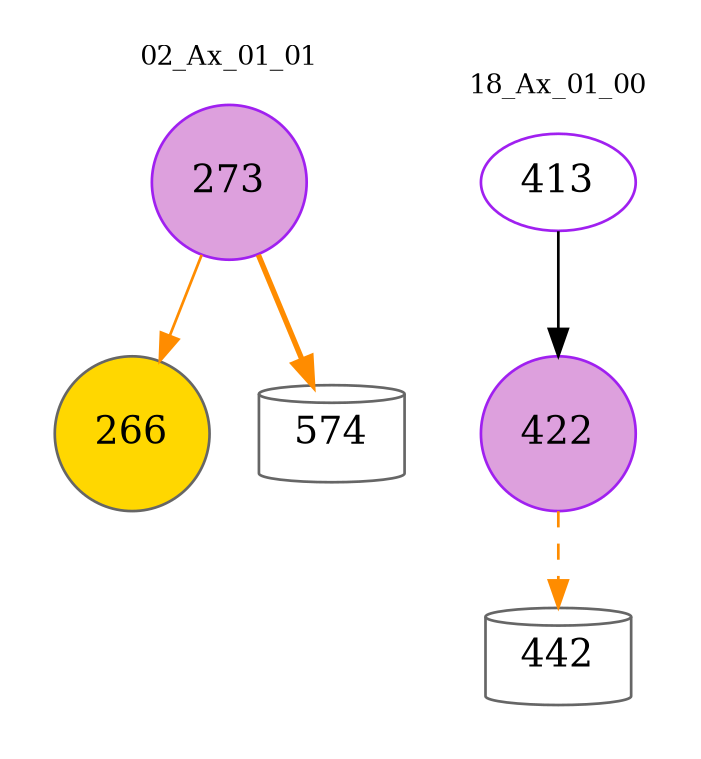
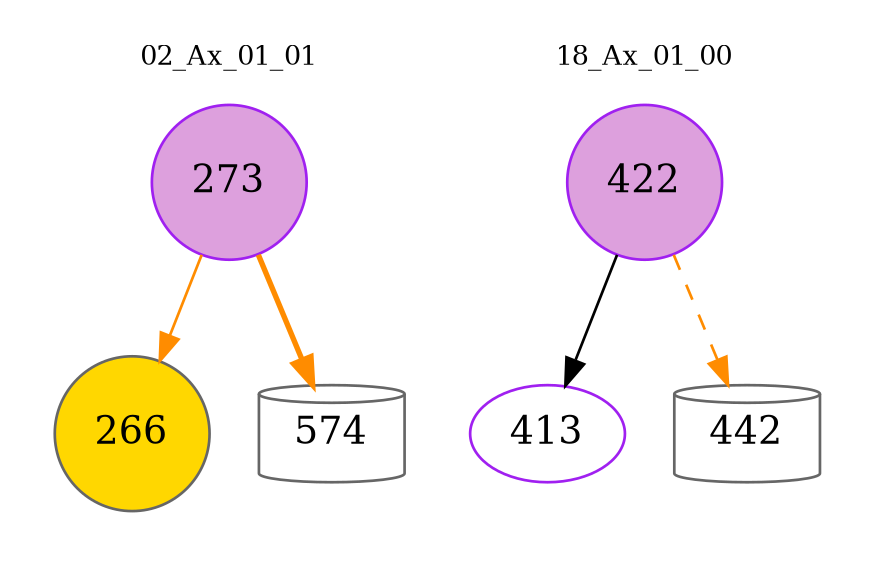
(558, 280) -> (596, 307)
